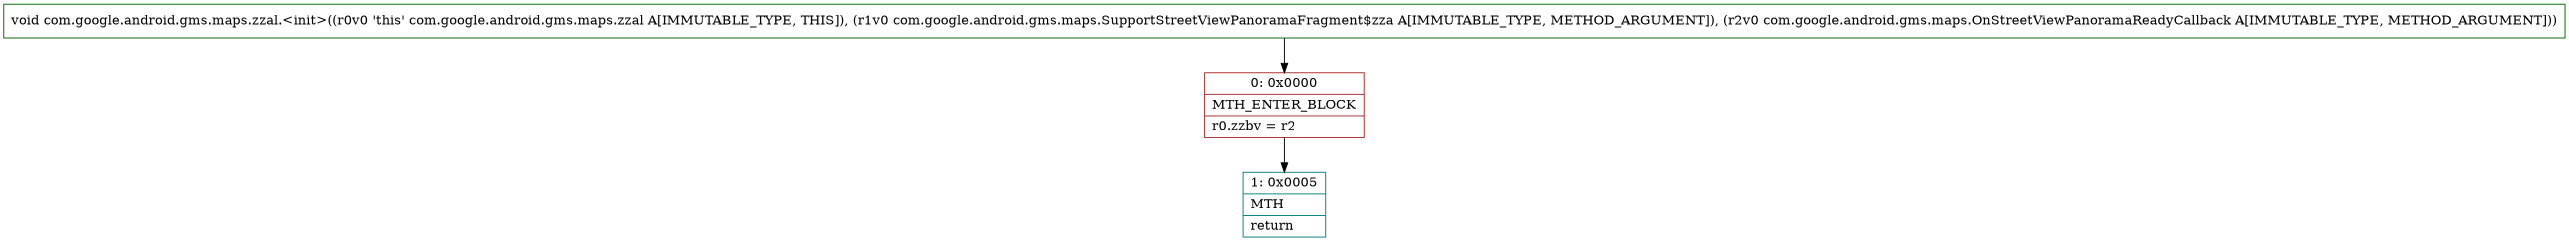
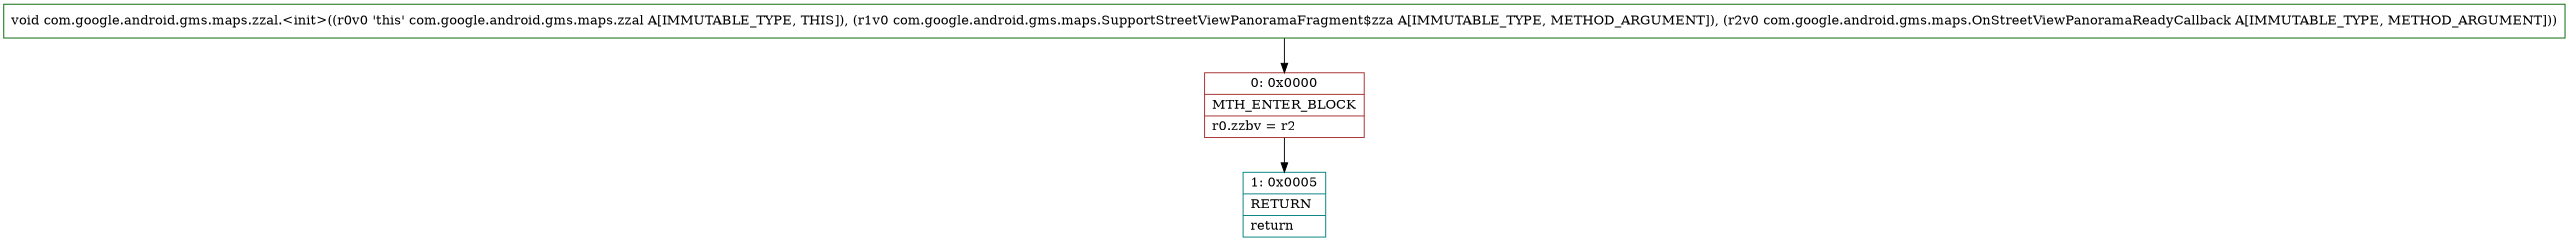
(1267, 204) -> (1281, 204)
